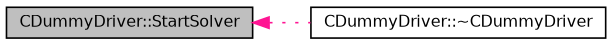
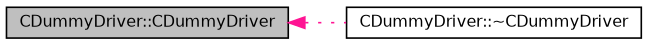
(130, 23) -> (147, 23)
